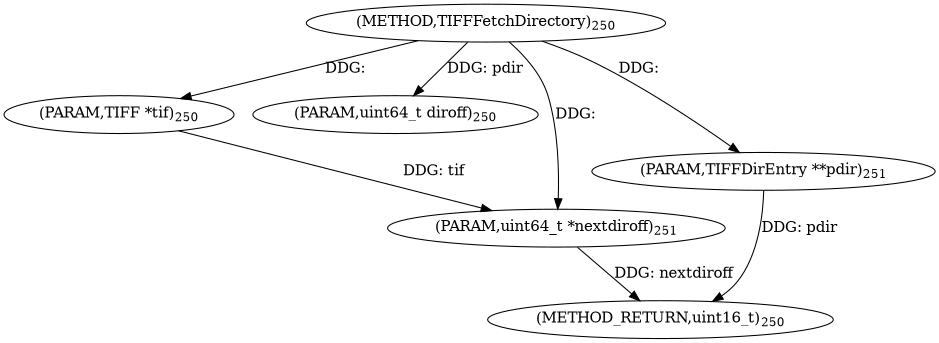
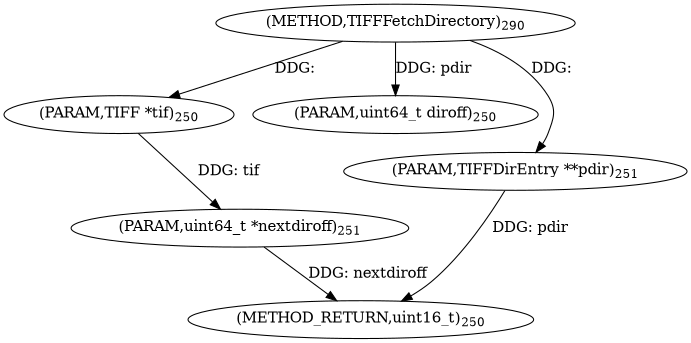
(604, 22) -> (513, 22)
(552, 113) -> none
